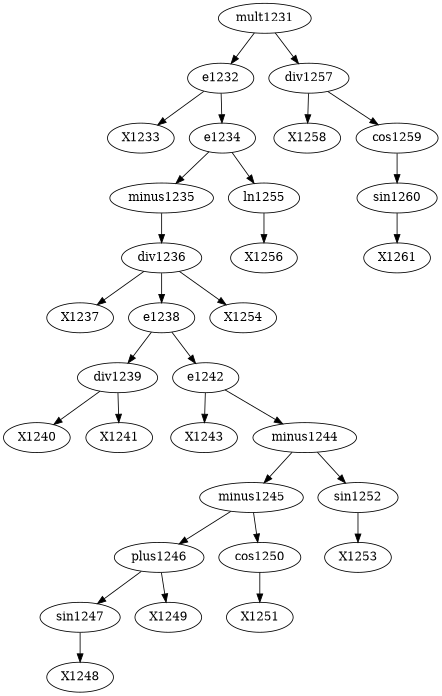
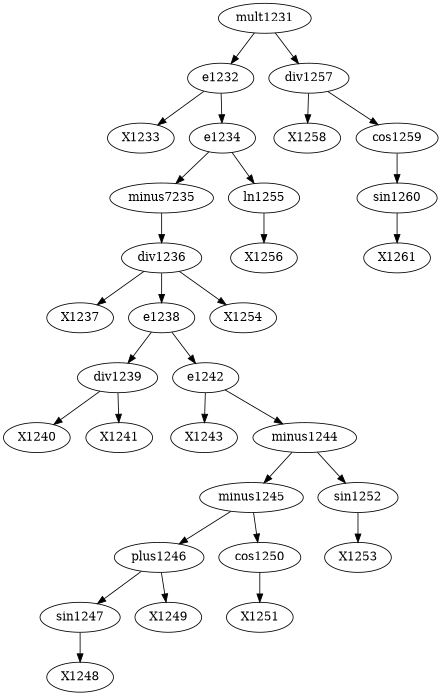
(162, 198) -> (162, 198)
